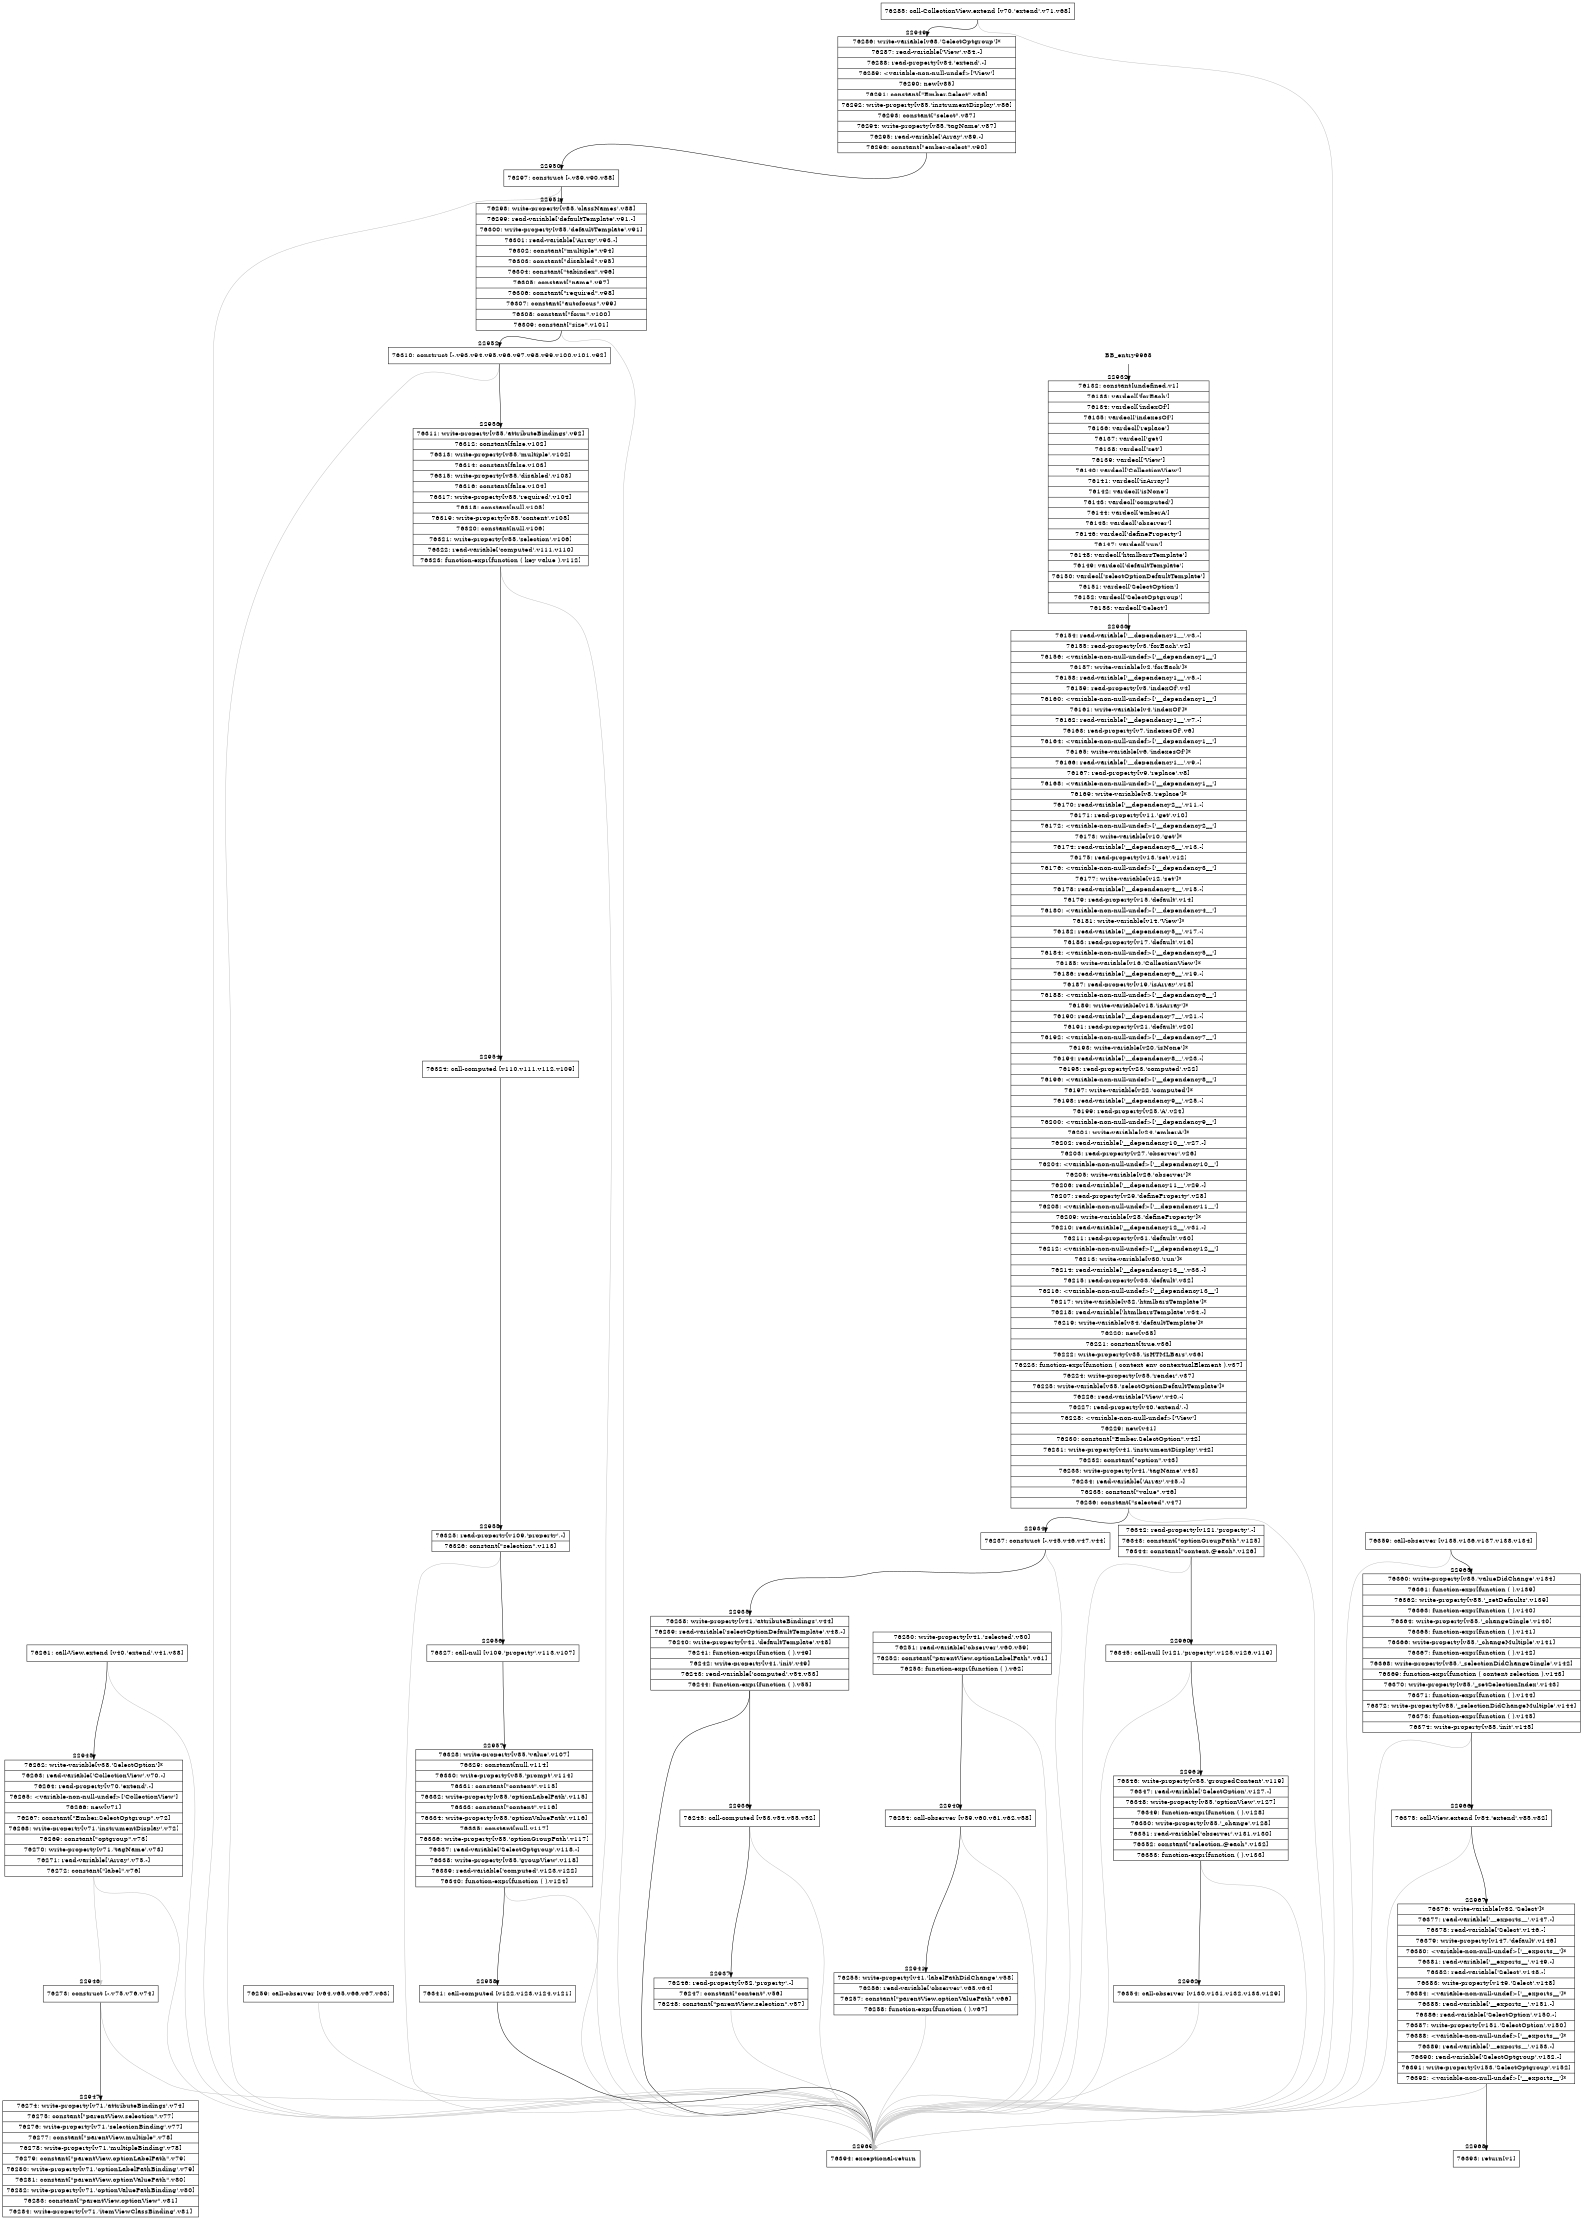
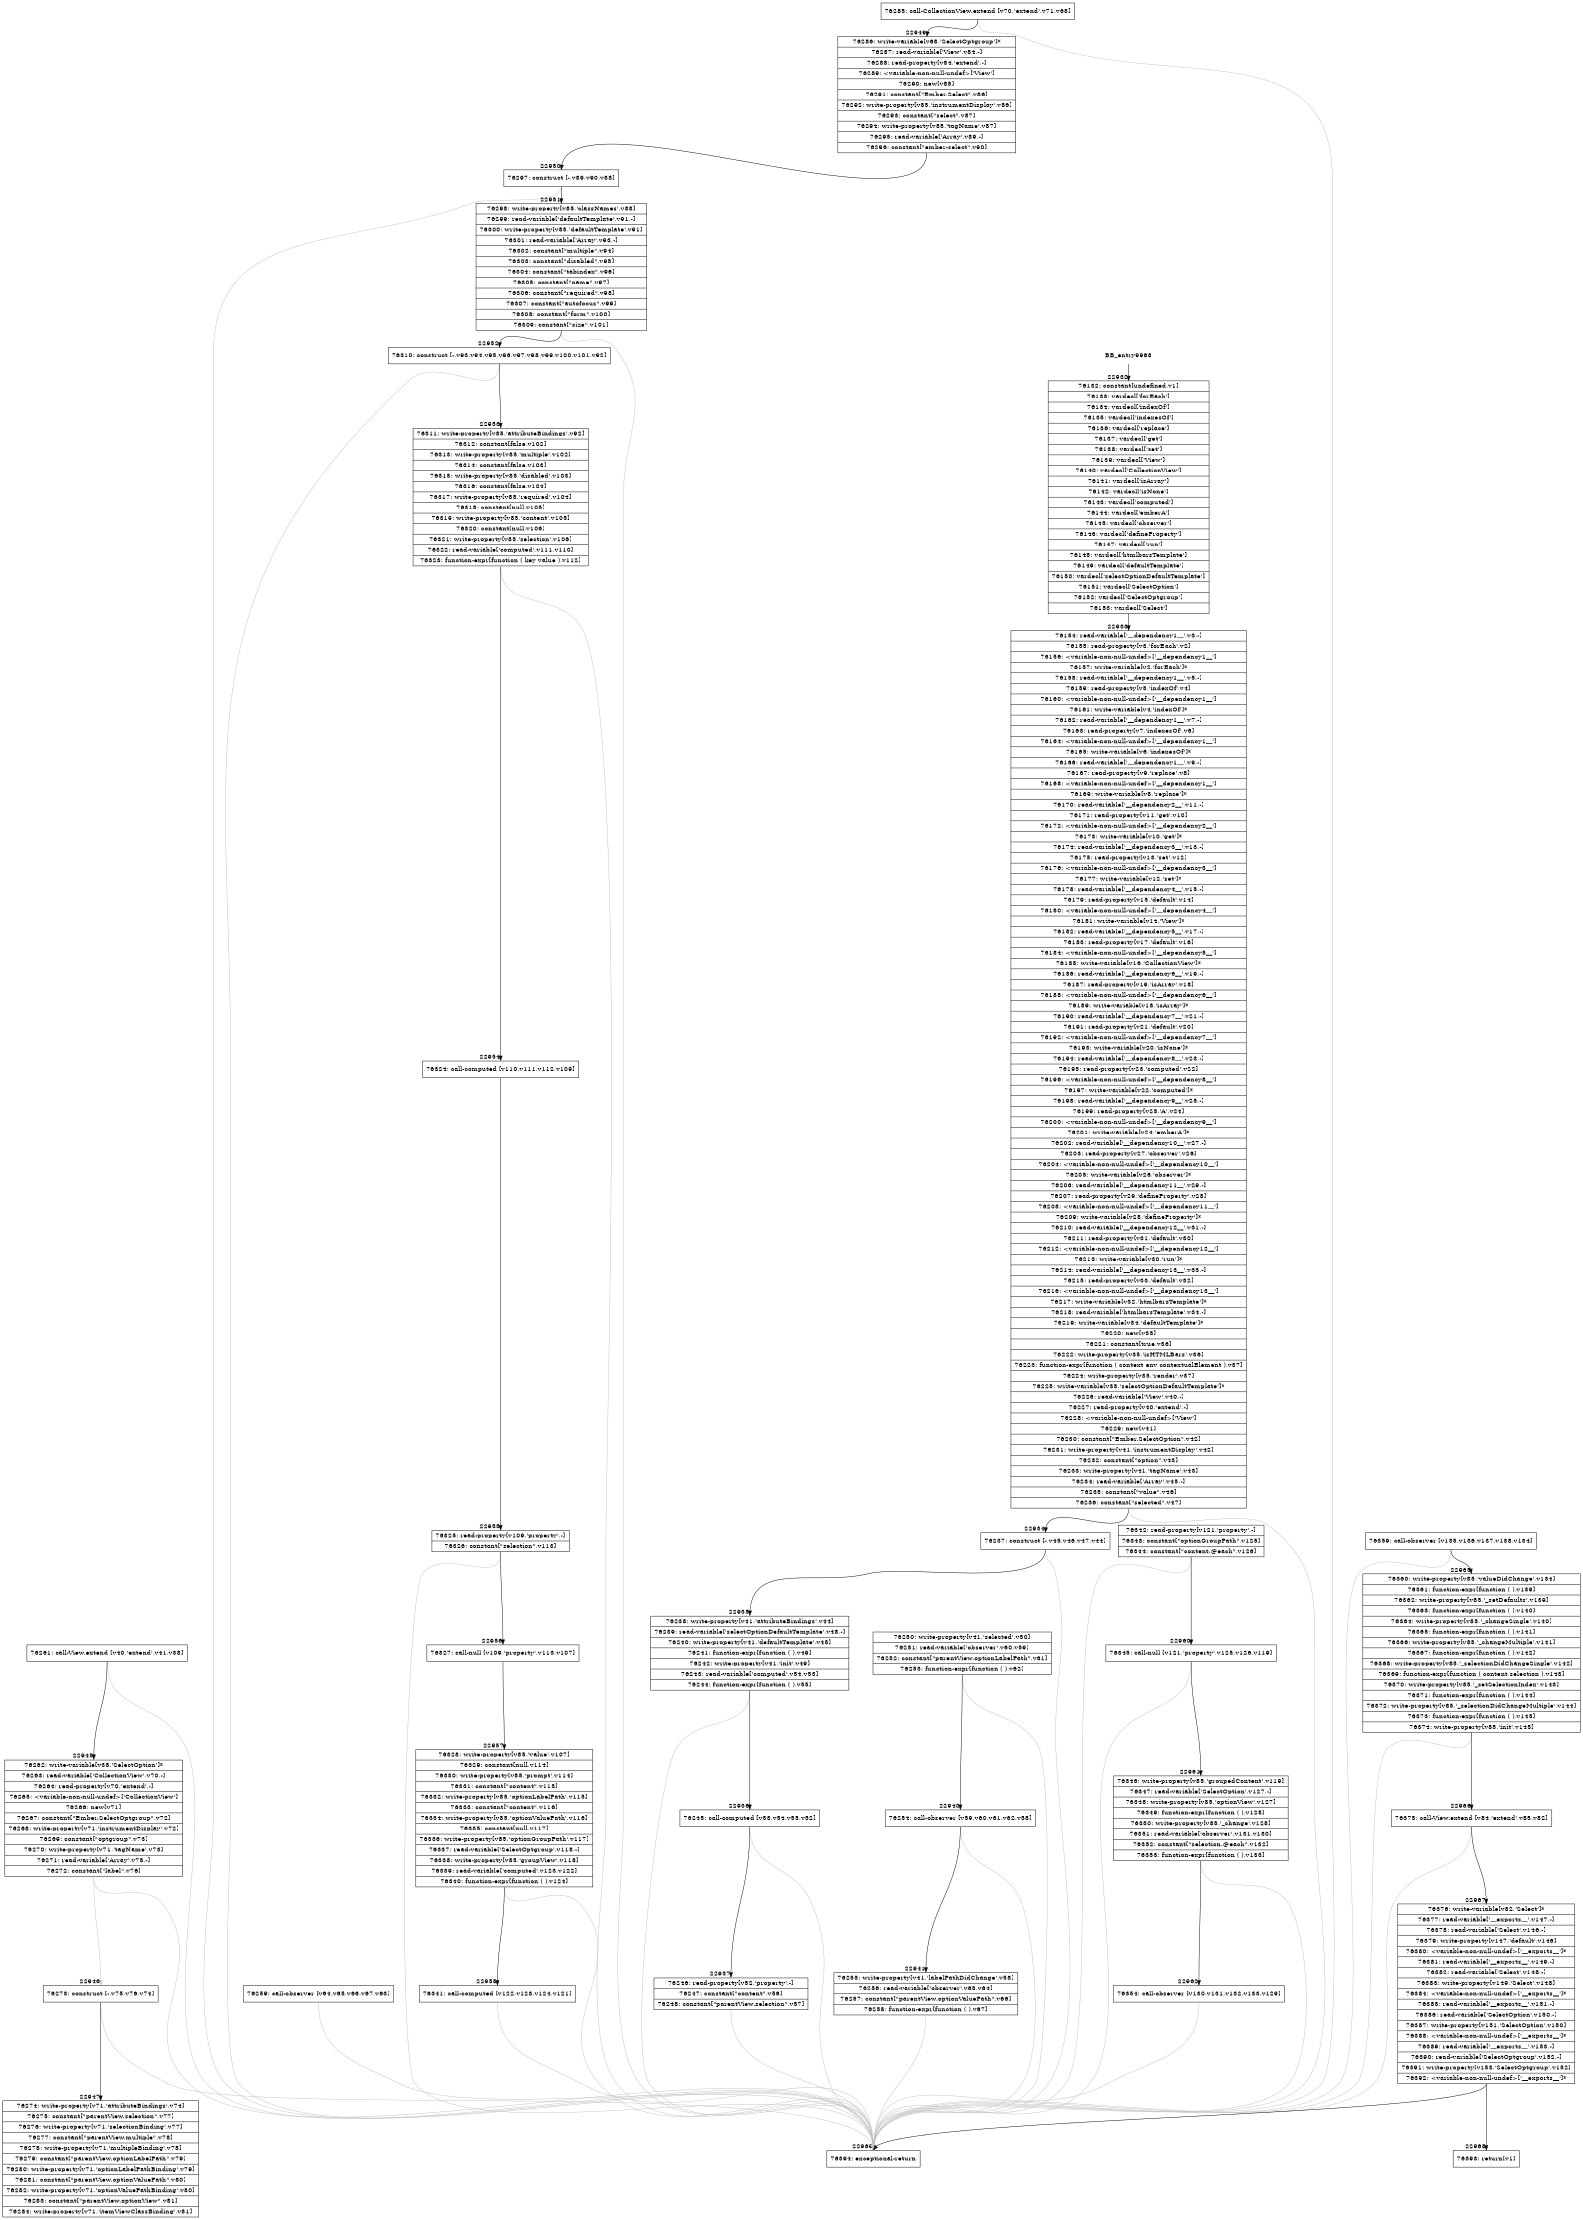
(642, 1993) -> (642, 1993)
(681, 2102) -> (681, 2102)
(1182, 2117) -> (1182, 2117)
